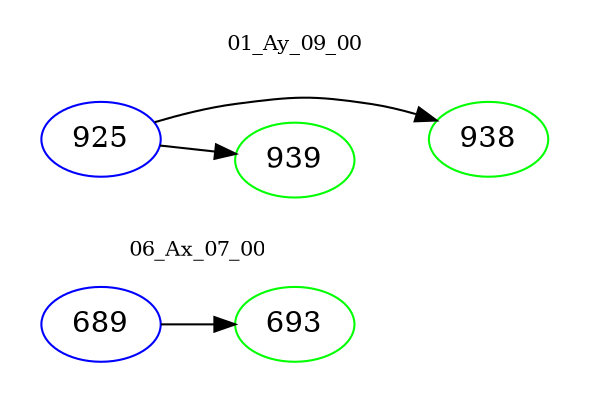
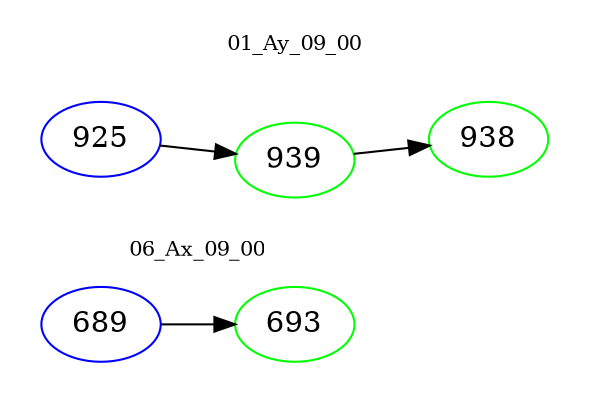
(285, 98) -> (381, 151)
(198, 251) -> (198, 251)
